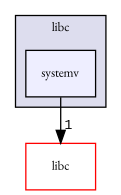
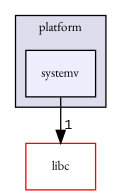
(61, 28) -> (61, 28)
